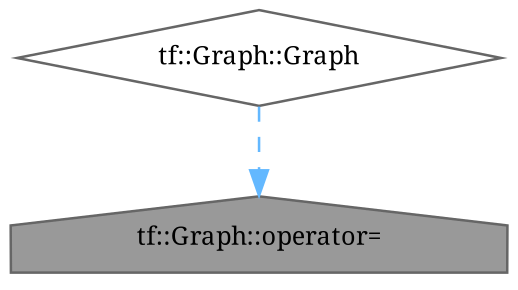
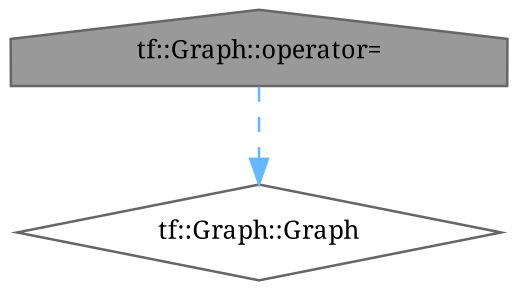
(259, 138) -> (259, 122)
